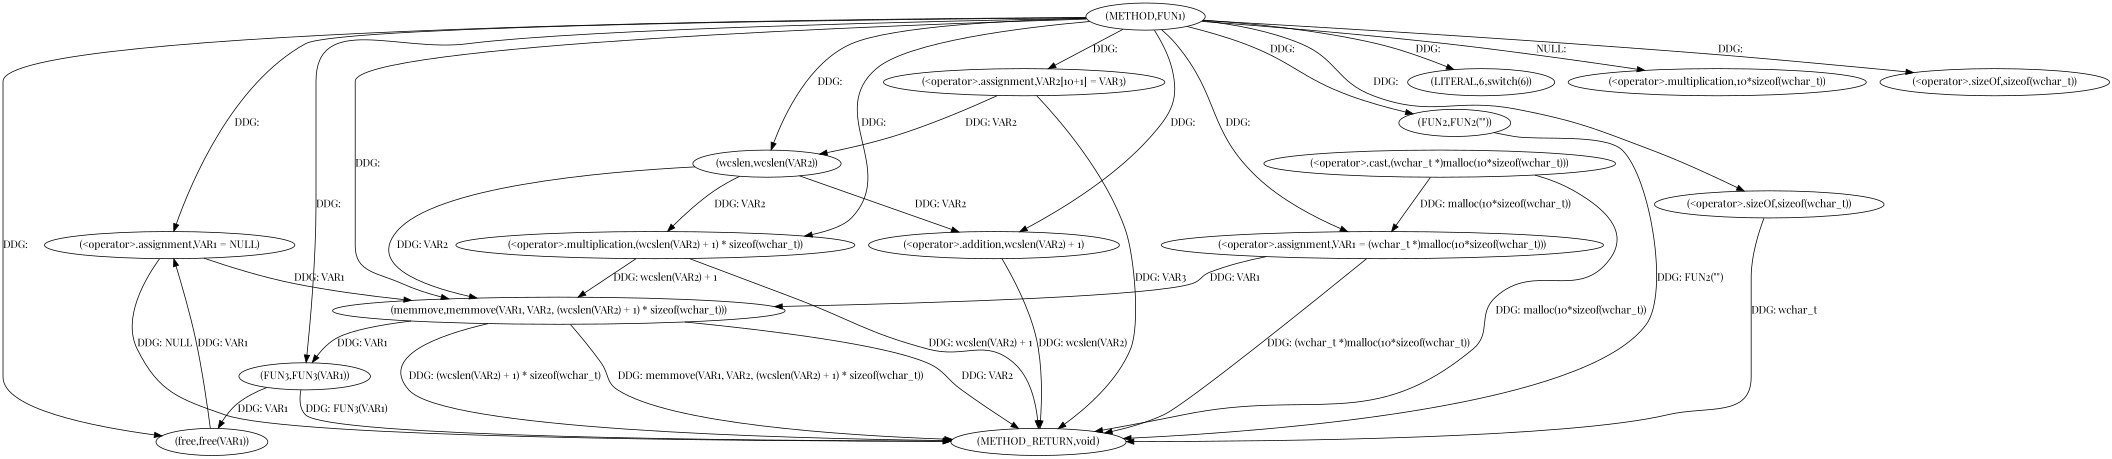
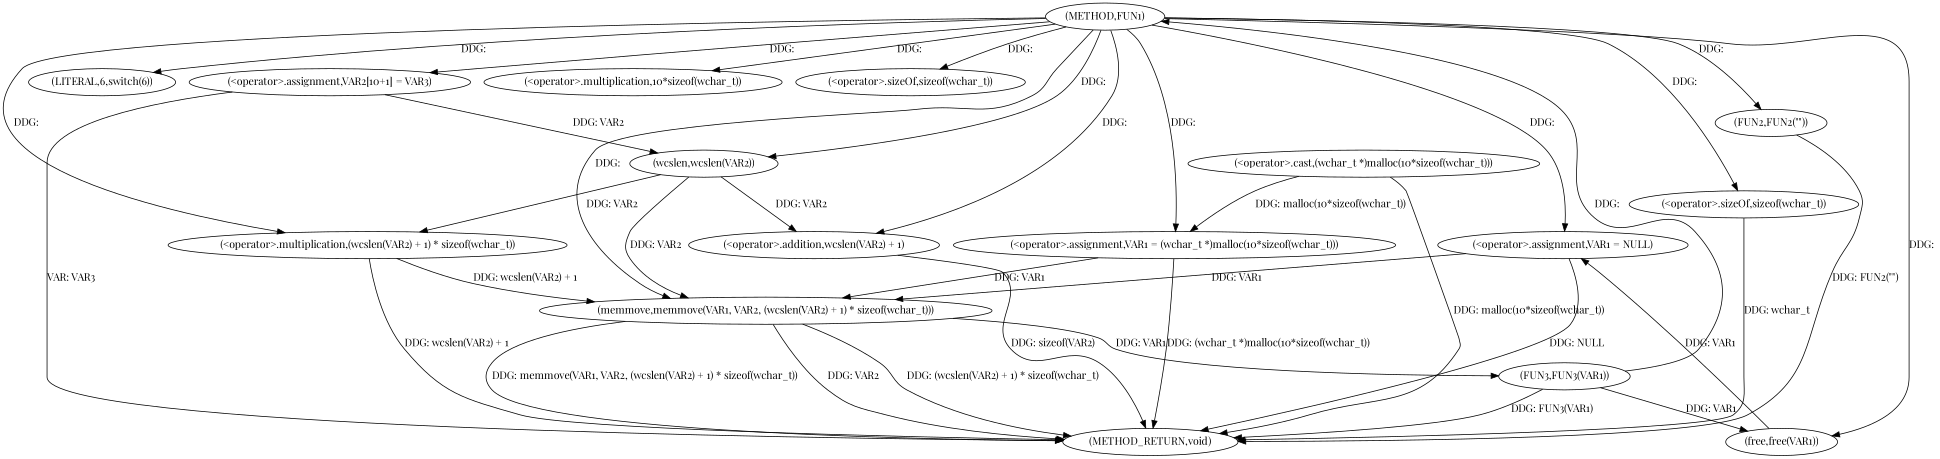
(552, 37) -> (1569, 121)
(1553, 49) -> (911, 49)
(1161, 278) -> (71, 278)
(1083, 344) -> (1053, 344)
